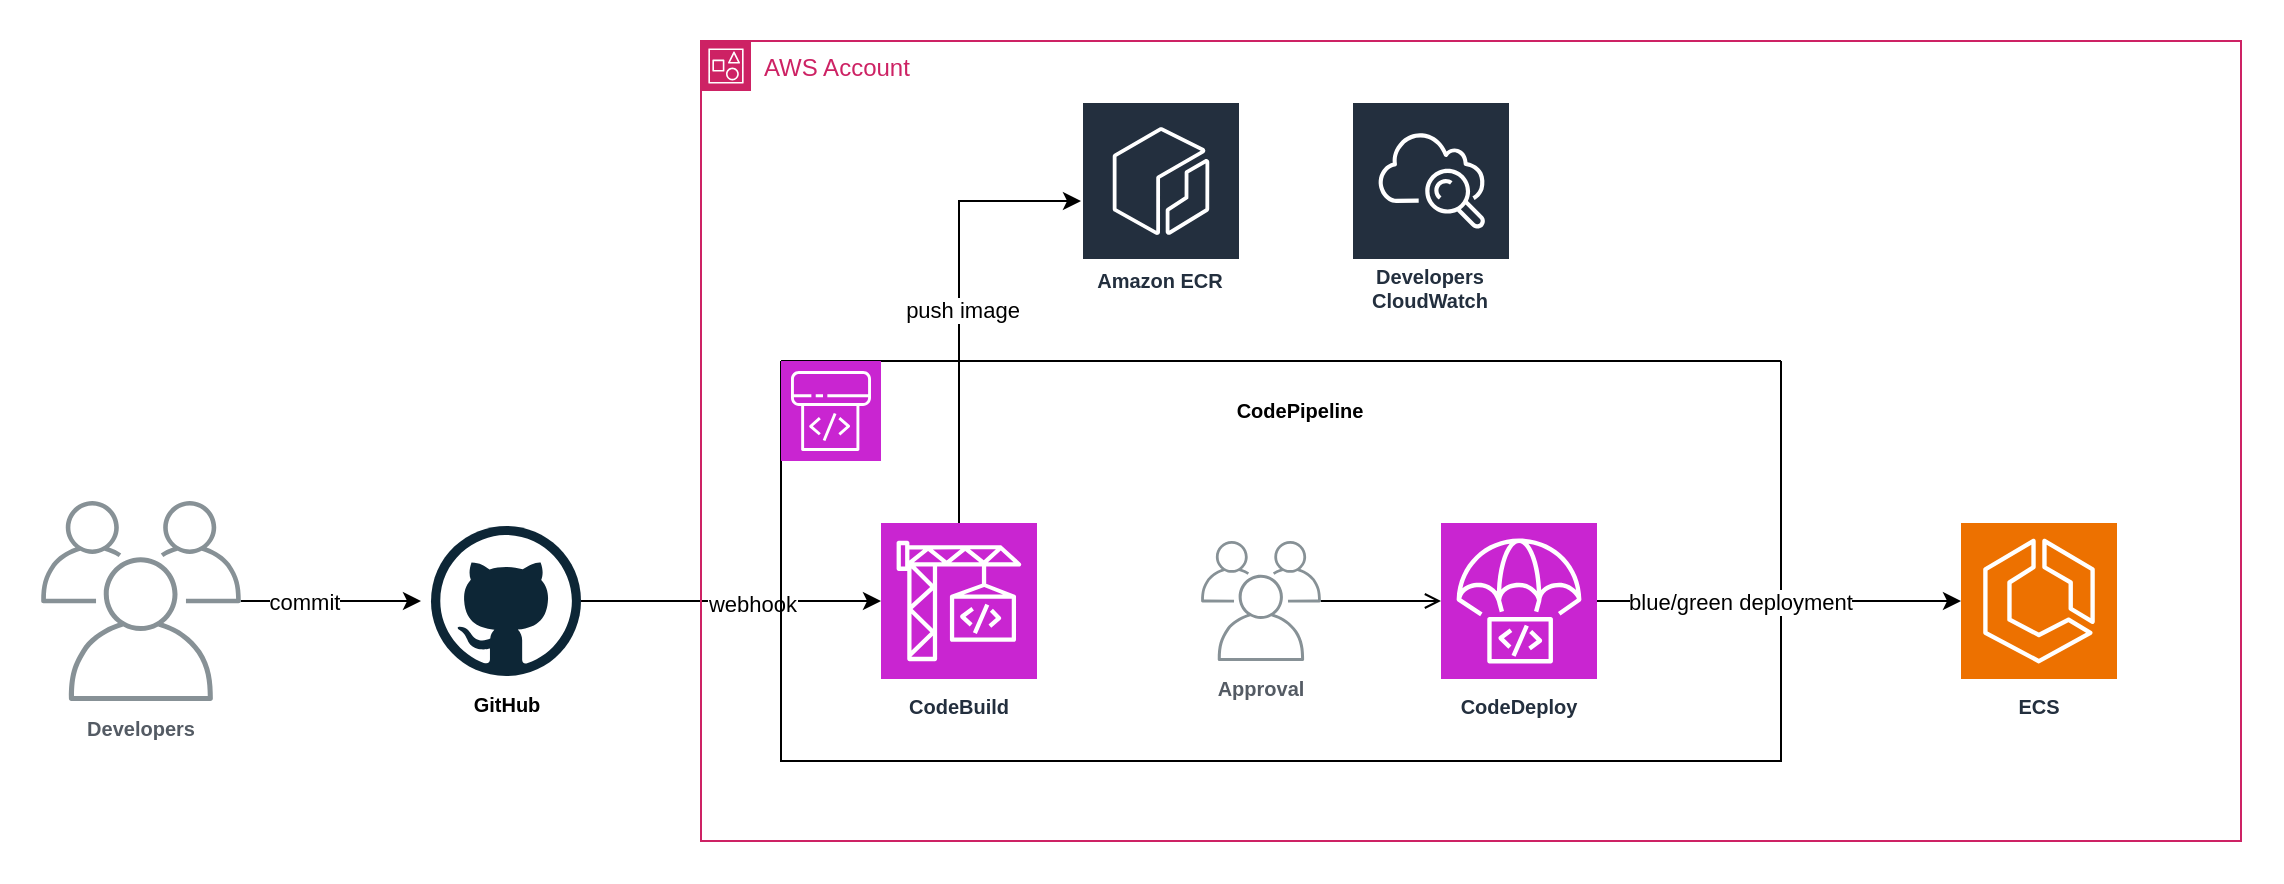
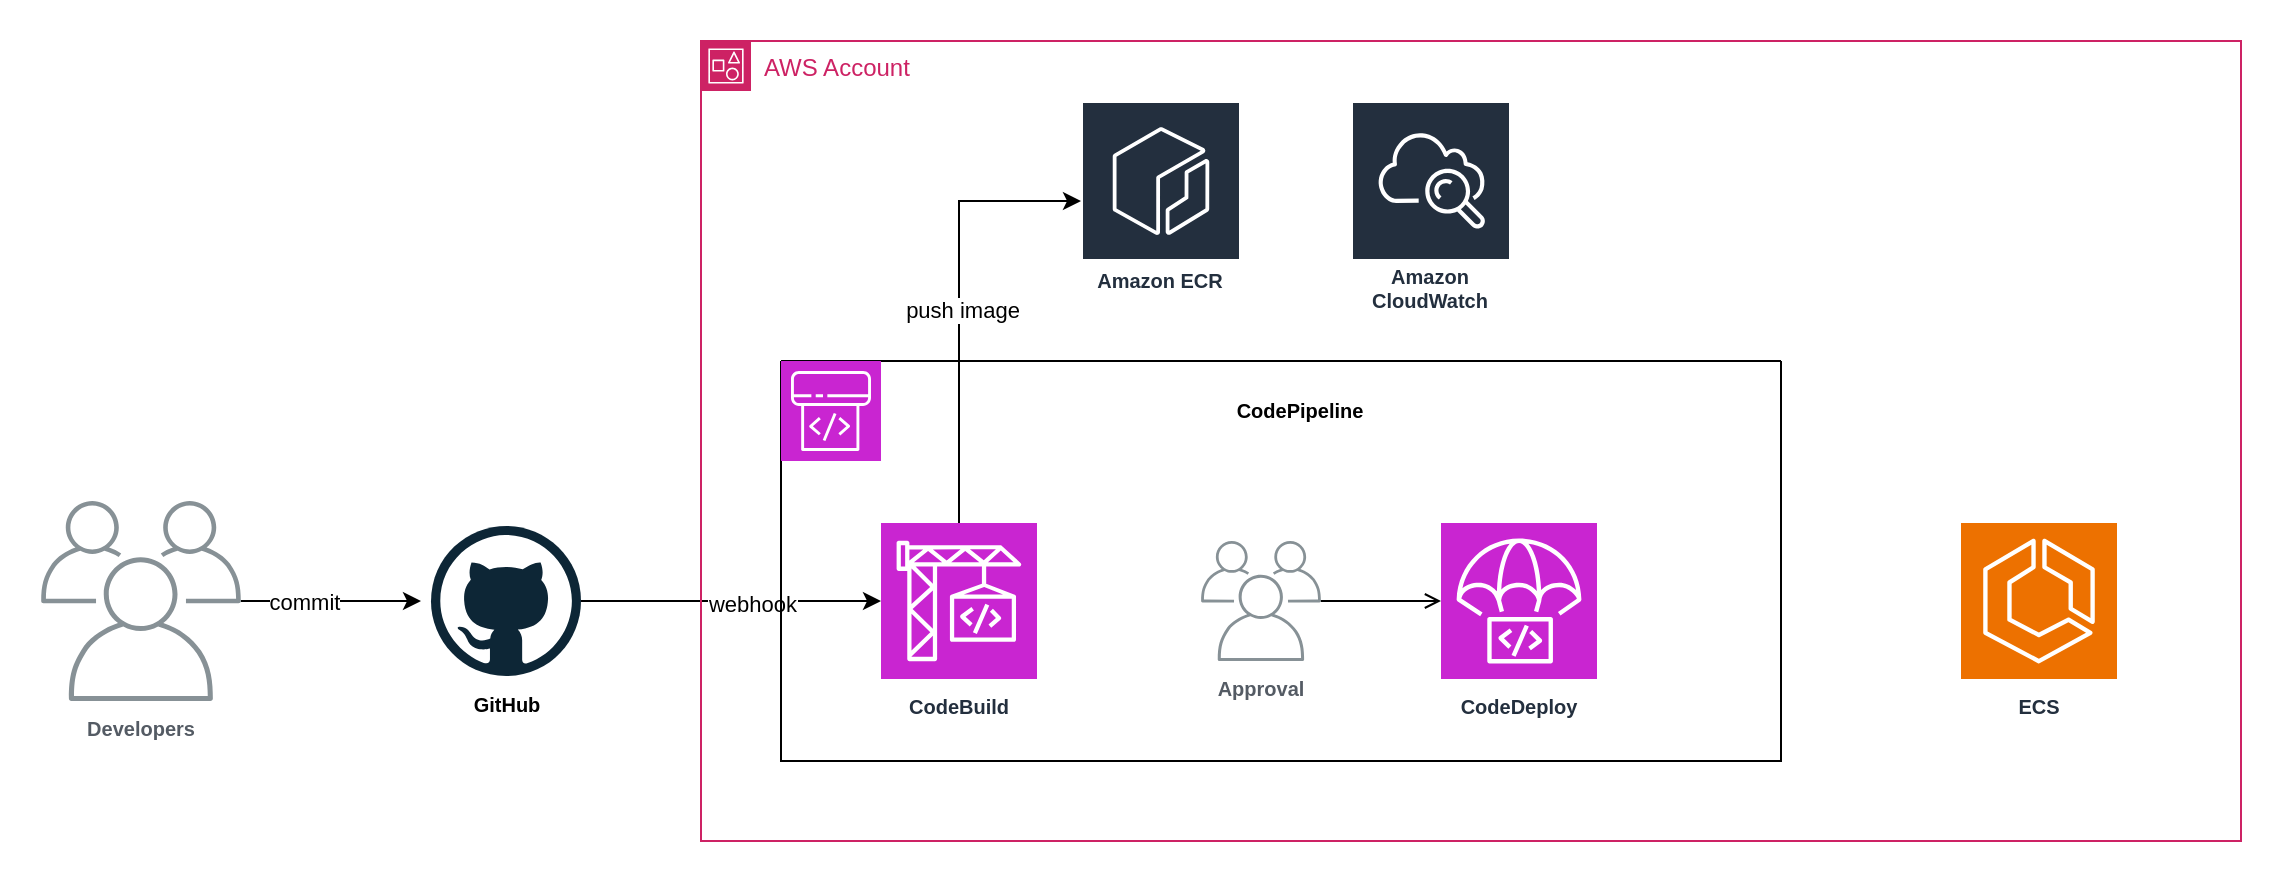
(1431, 289) -> (1431, 289)
(1772, 601) -> none
